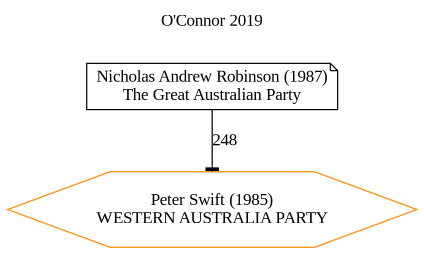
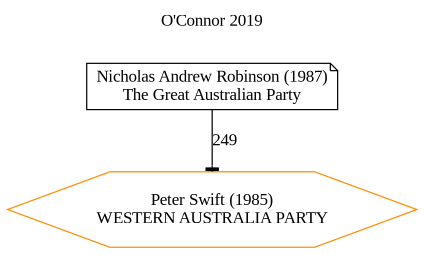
(225, 141) -> (225, 141)
